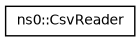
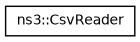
(70, 21) -> (70, 21)
